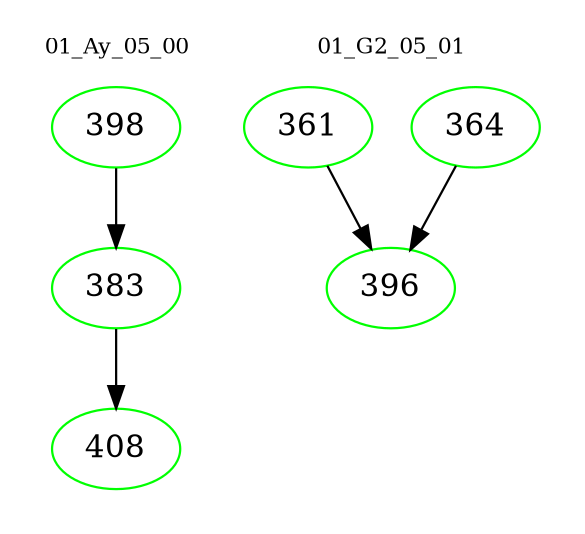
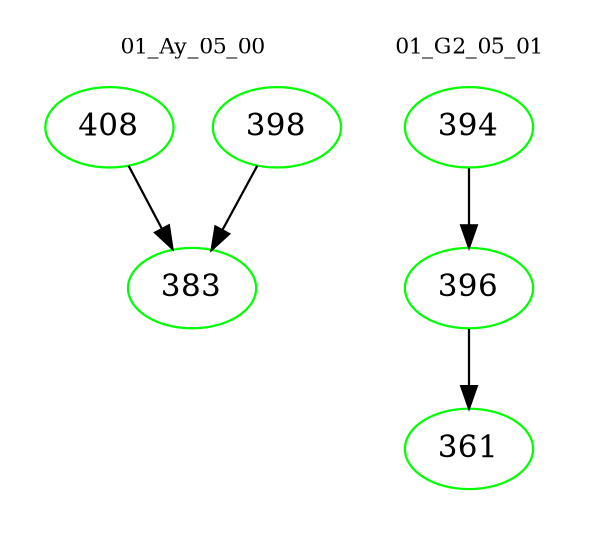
(476, 127) -> (469, 127)
(344, 197) -> (469, 358)
(116, 358) -> (145, 197)
